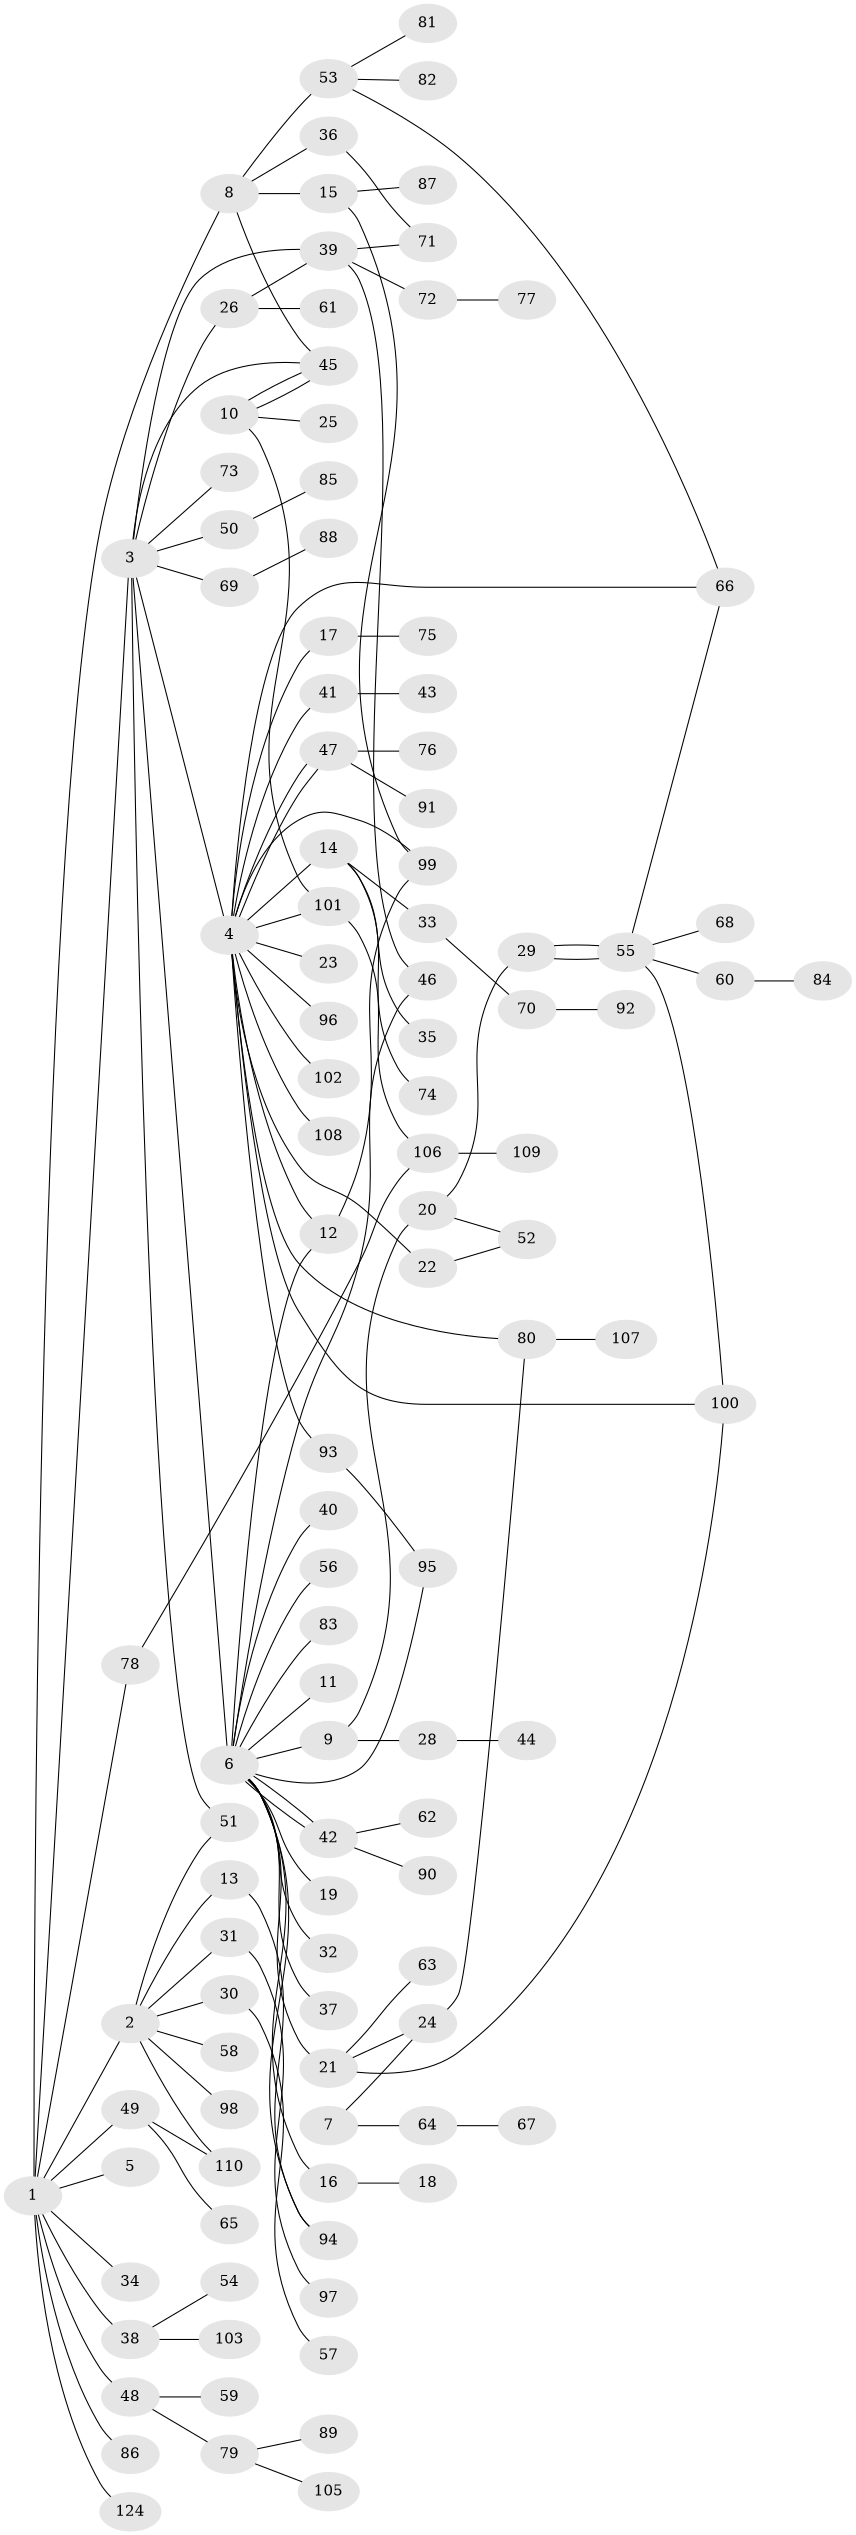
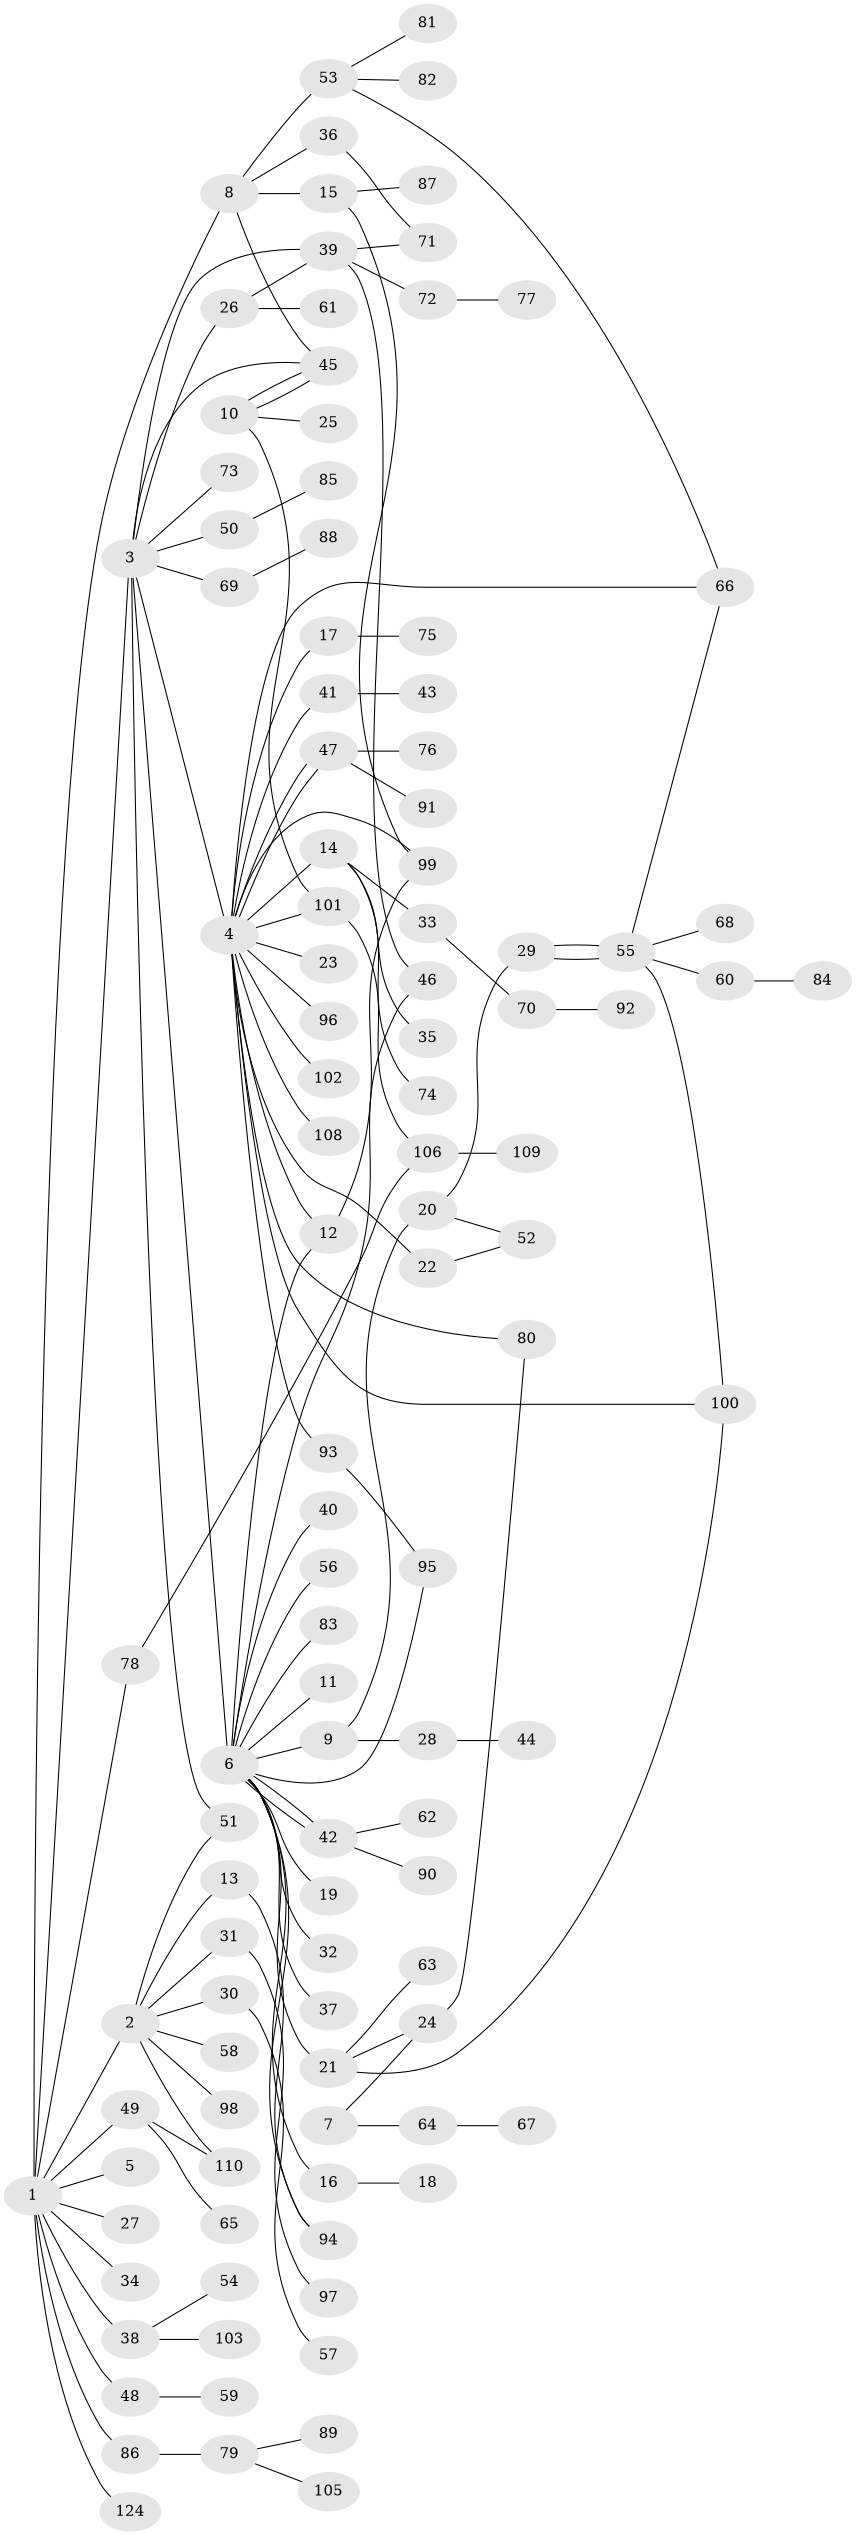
(626, 1339) -> none
none -> (130, 2225)
(180, 2426) -> (180, 2454)
